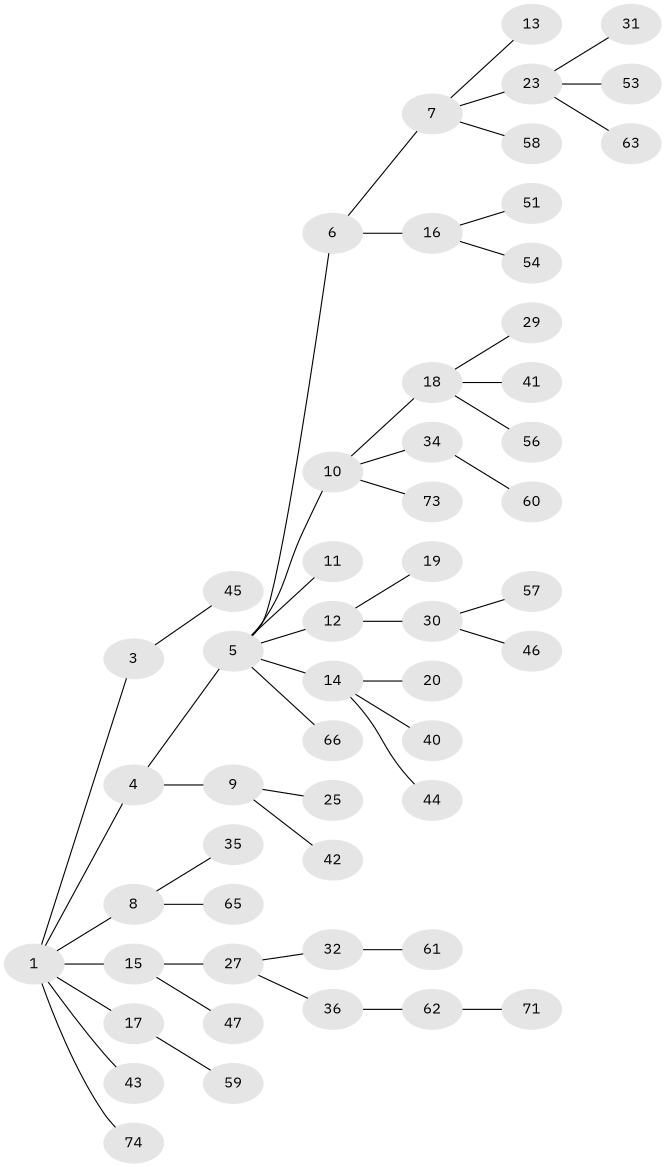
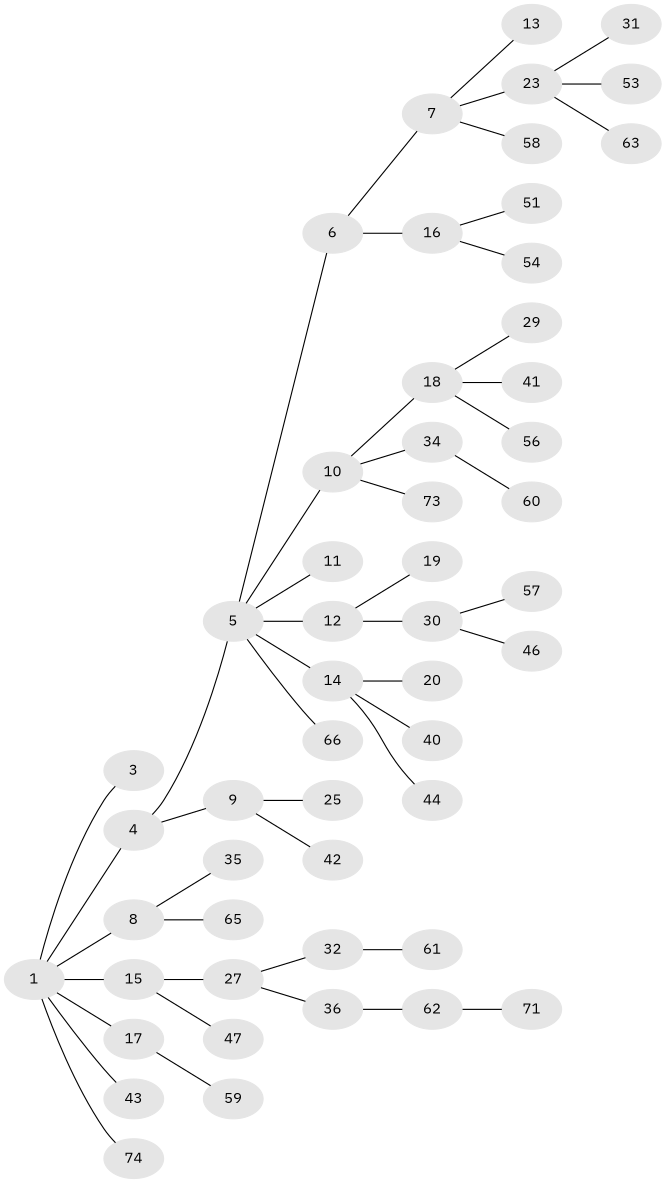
(233, 591) -> none
